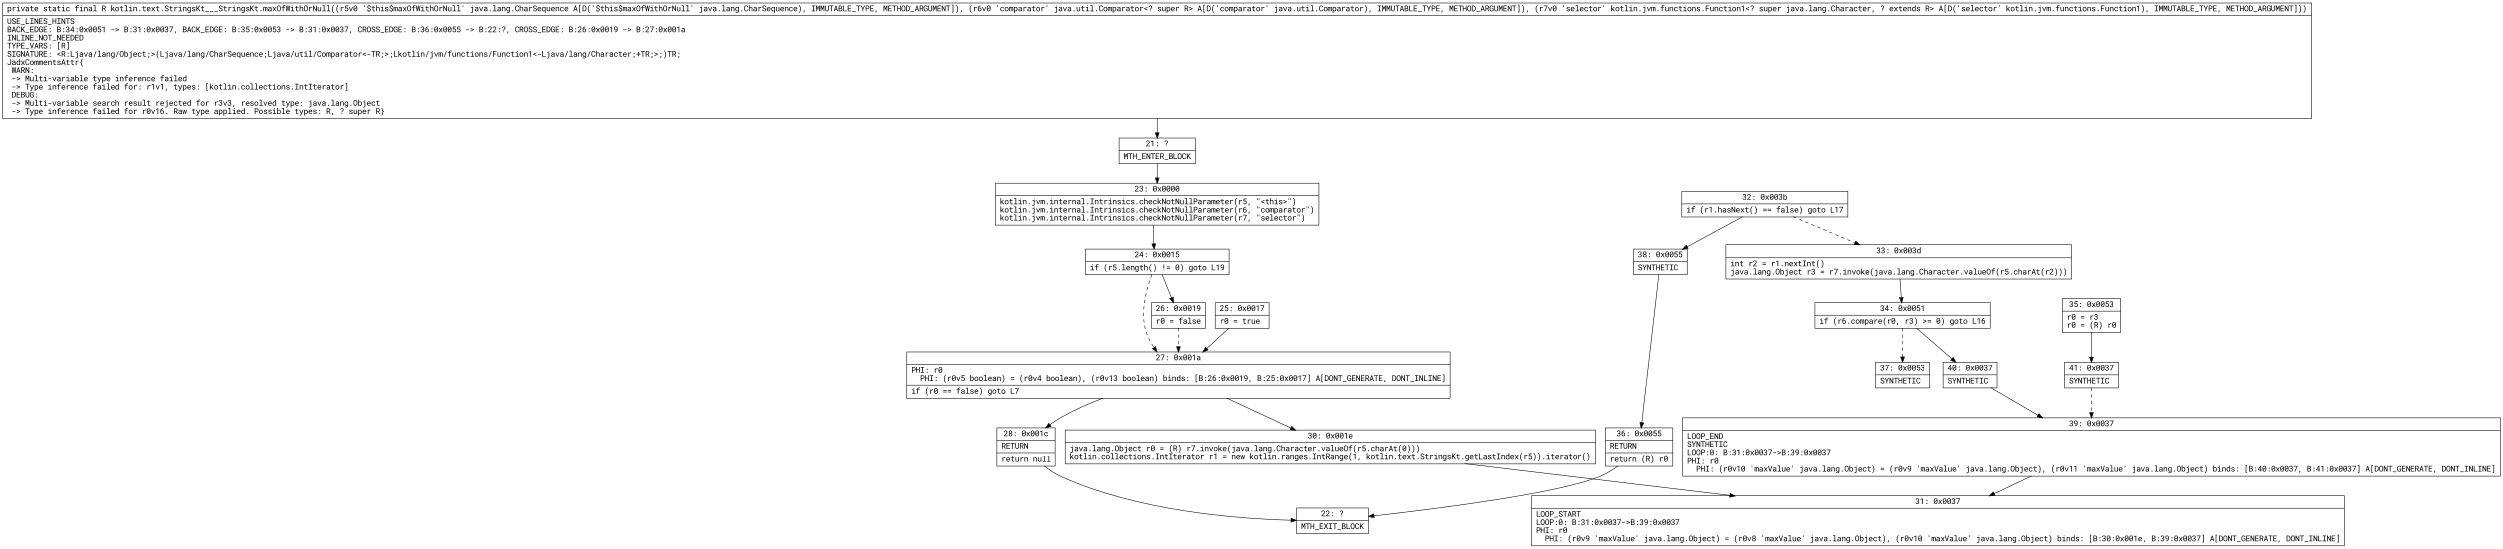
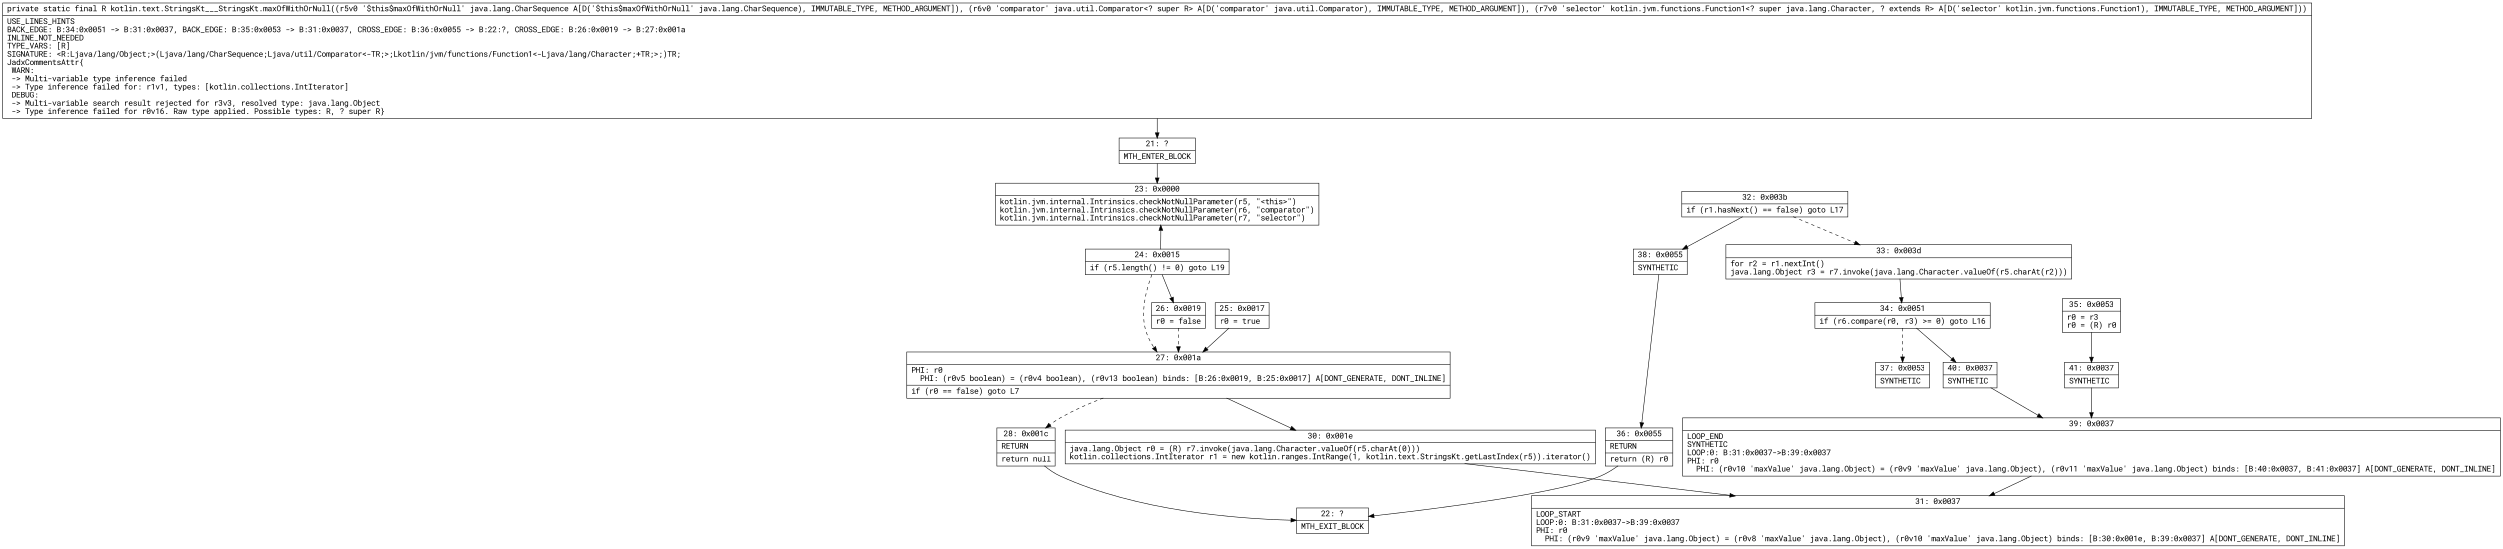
(1154, 234) -> (1161, 240)
(1778, 264) -> (1778, 264)
(2091, 400) -> (2091, 400)
(1076, 410) -> (1076, 410)
